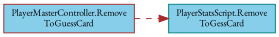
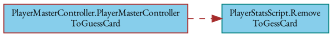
(69, 19) -> (96, 19)
